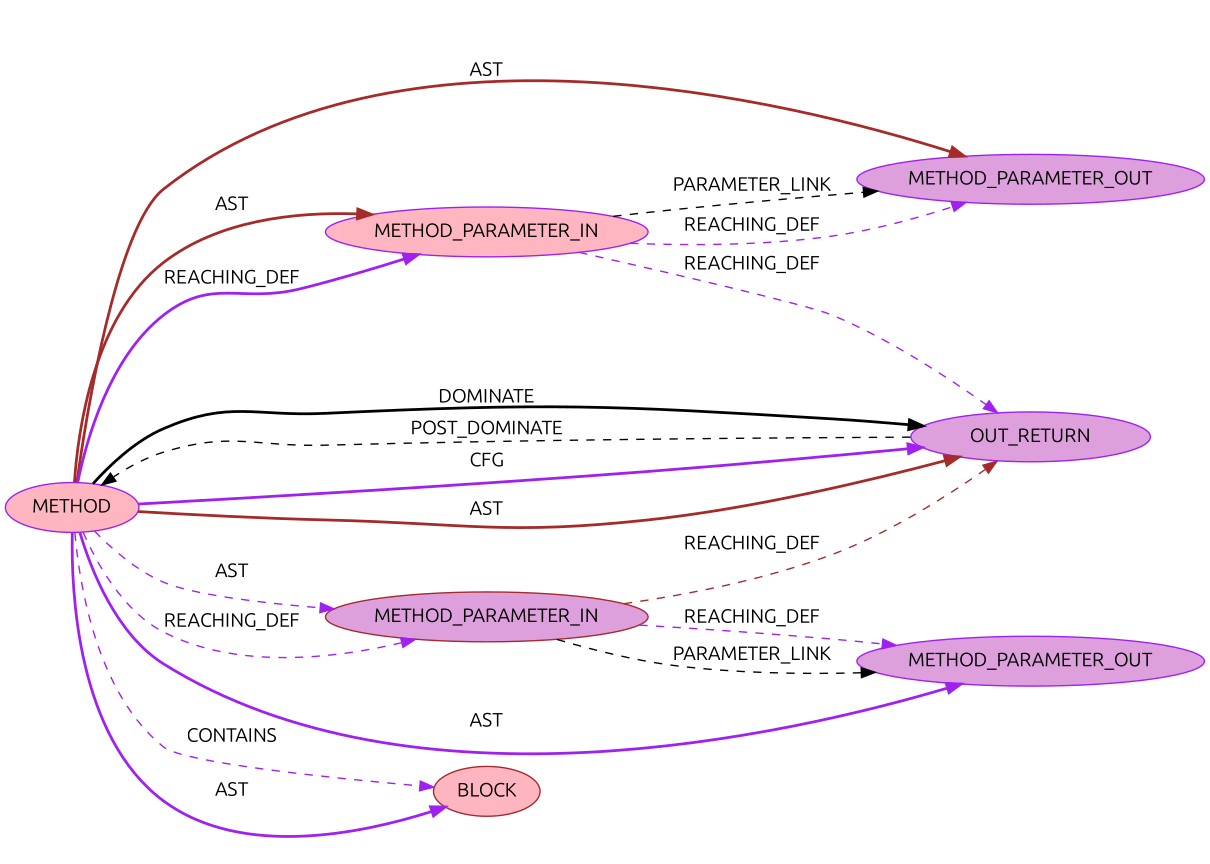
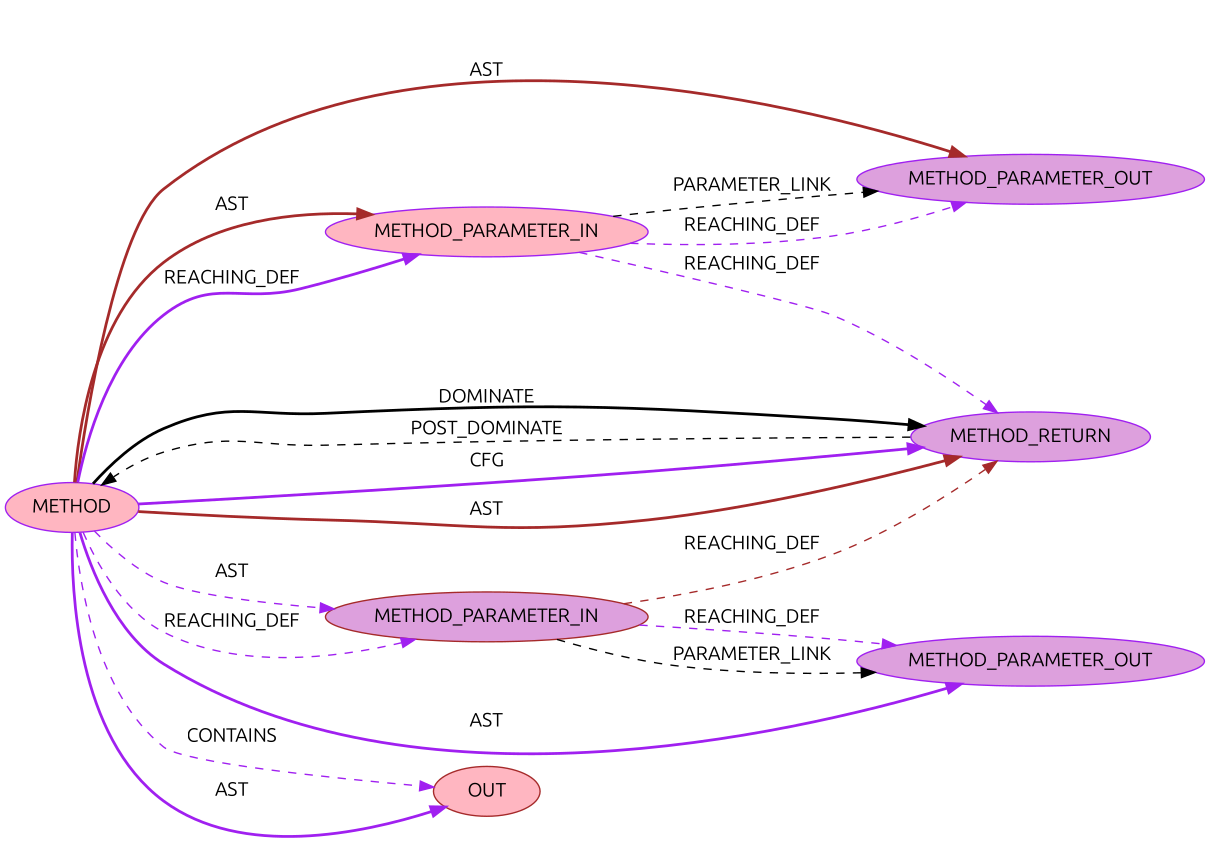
(1031, 437) -> (1031, 437)
(487, 791) -> (487, 791)
